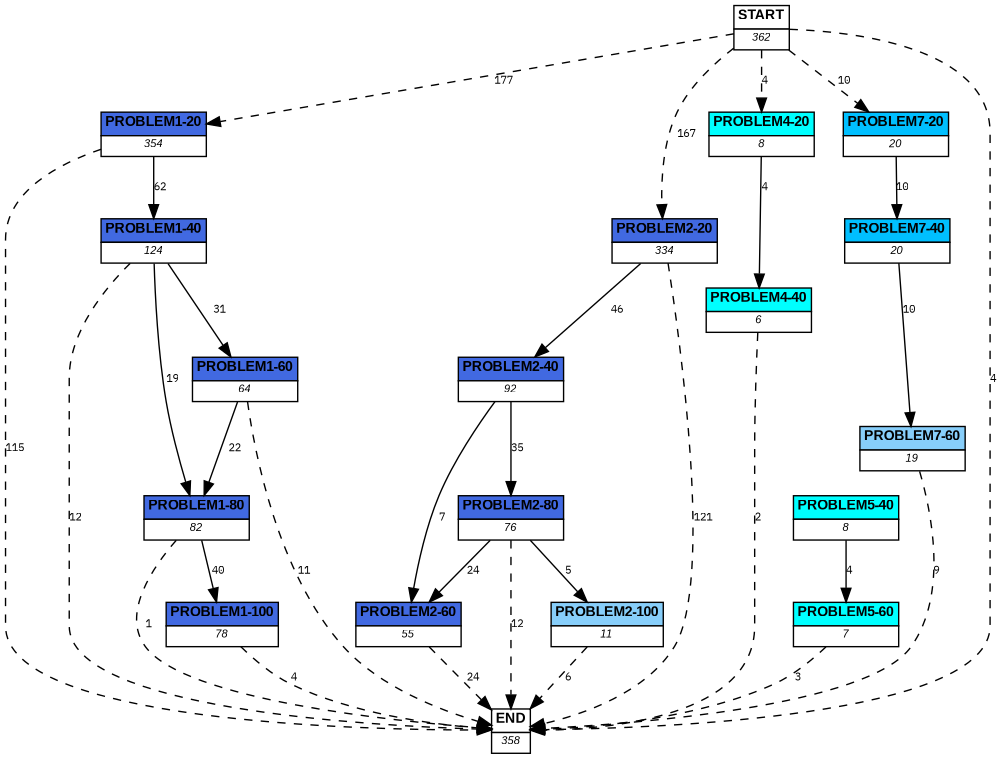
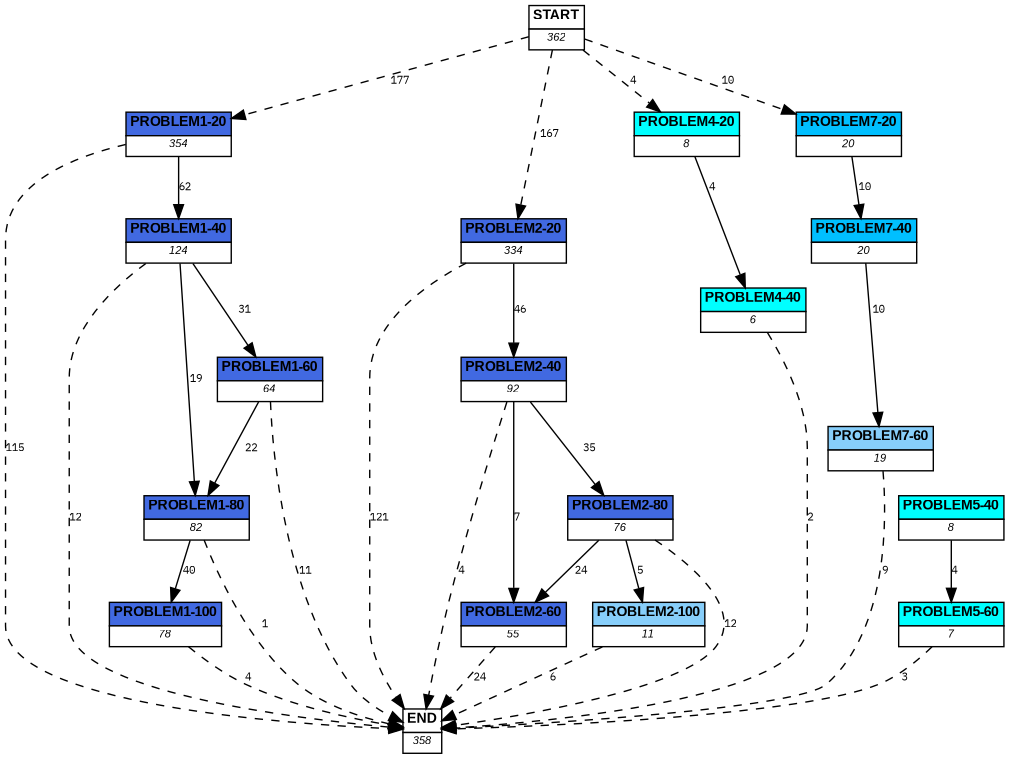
(990, 494) -> (463, 547)
